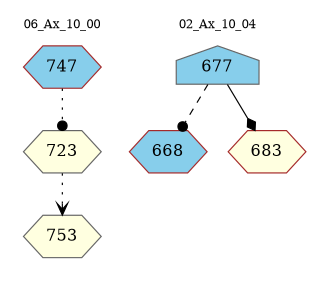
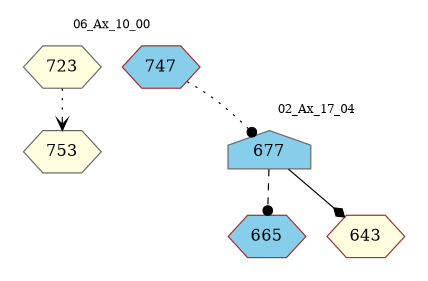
(218, 25) -> (316, 110)
(62, 105) -> (227, 109)
(168, 152) -> (267, 236)
(267, 152) -> (366, 236)
